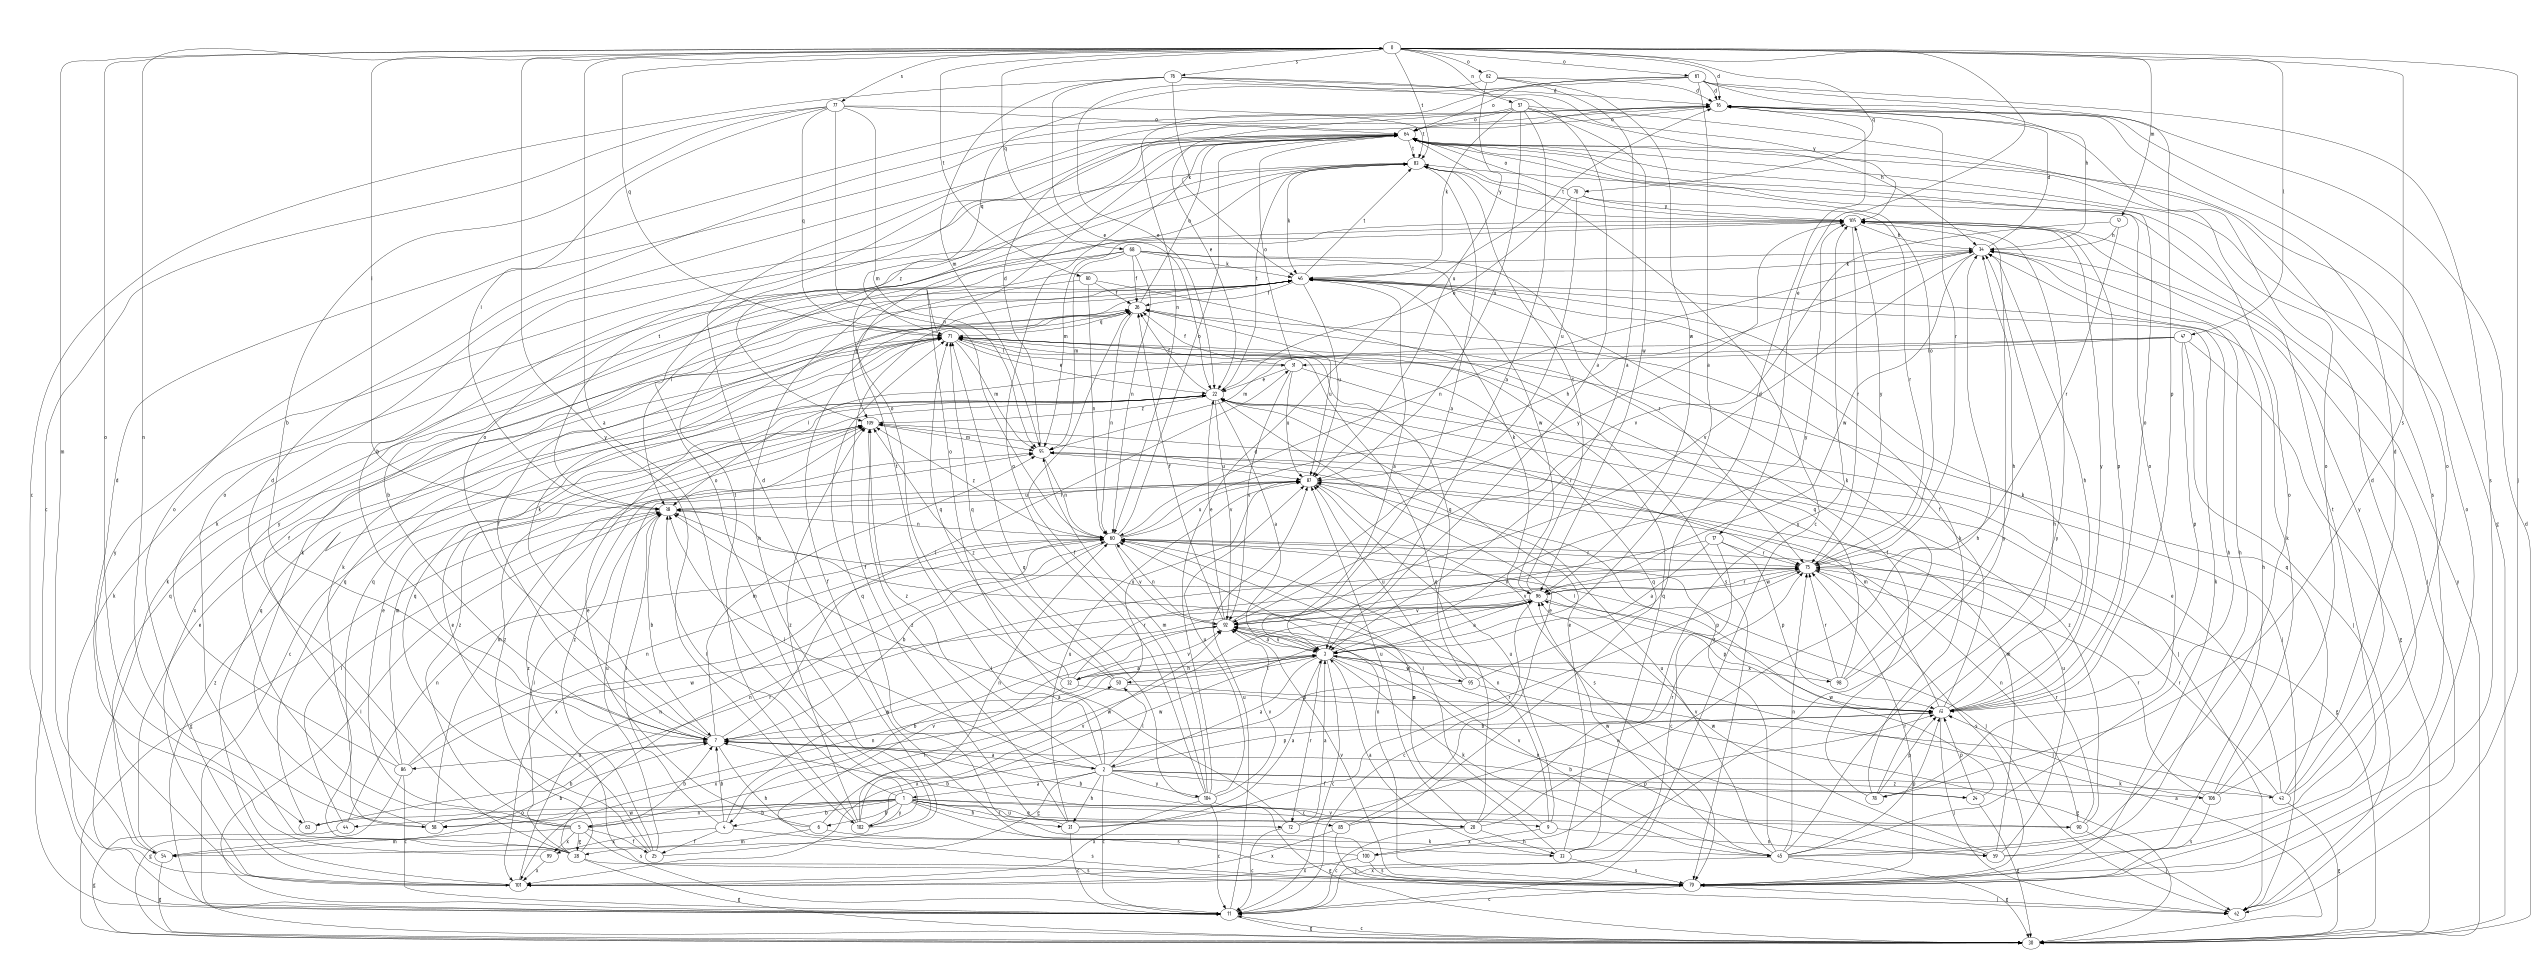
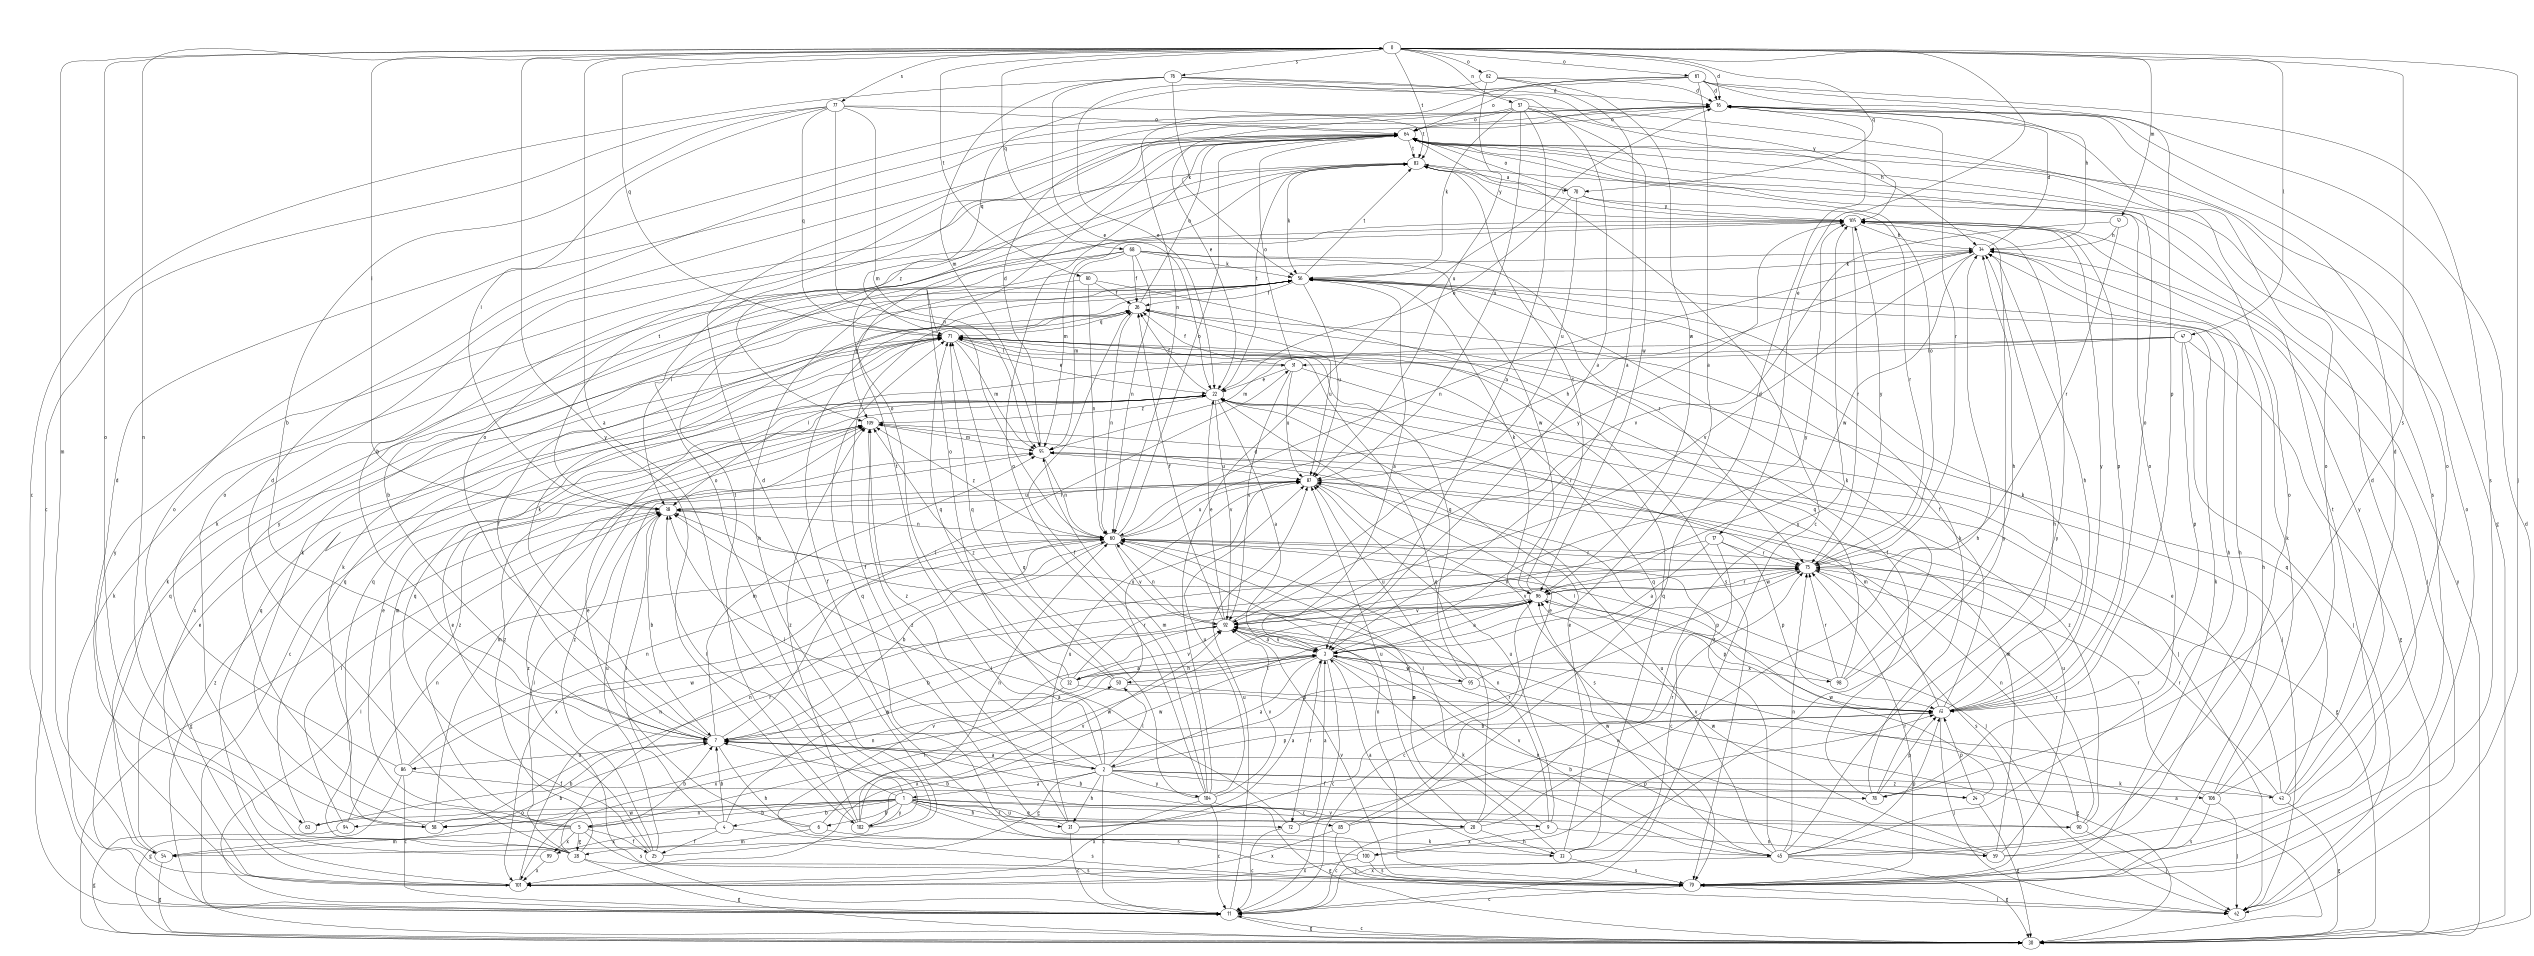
(1300, 279) -> (1300, 279)
(1450, 408) -> (1495, 178)
(557, 416) -> (1137, 792)
(963, 704) -> (980, 664)
(2075, 765) -> (2237, 850)
(346, 828) -> (346, 828)
